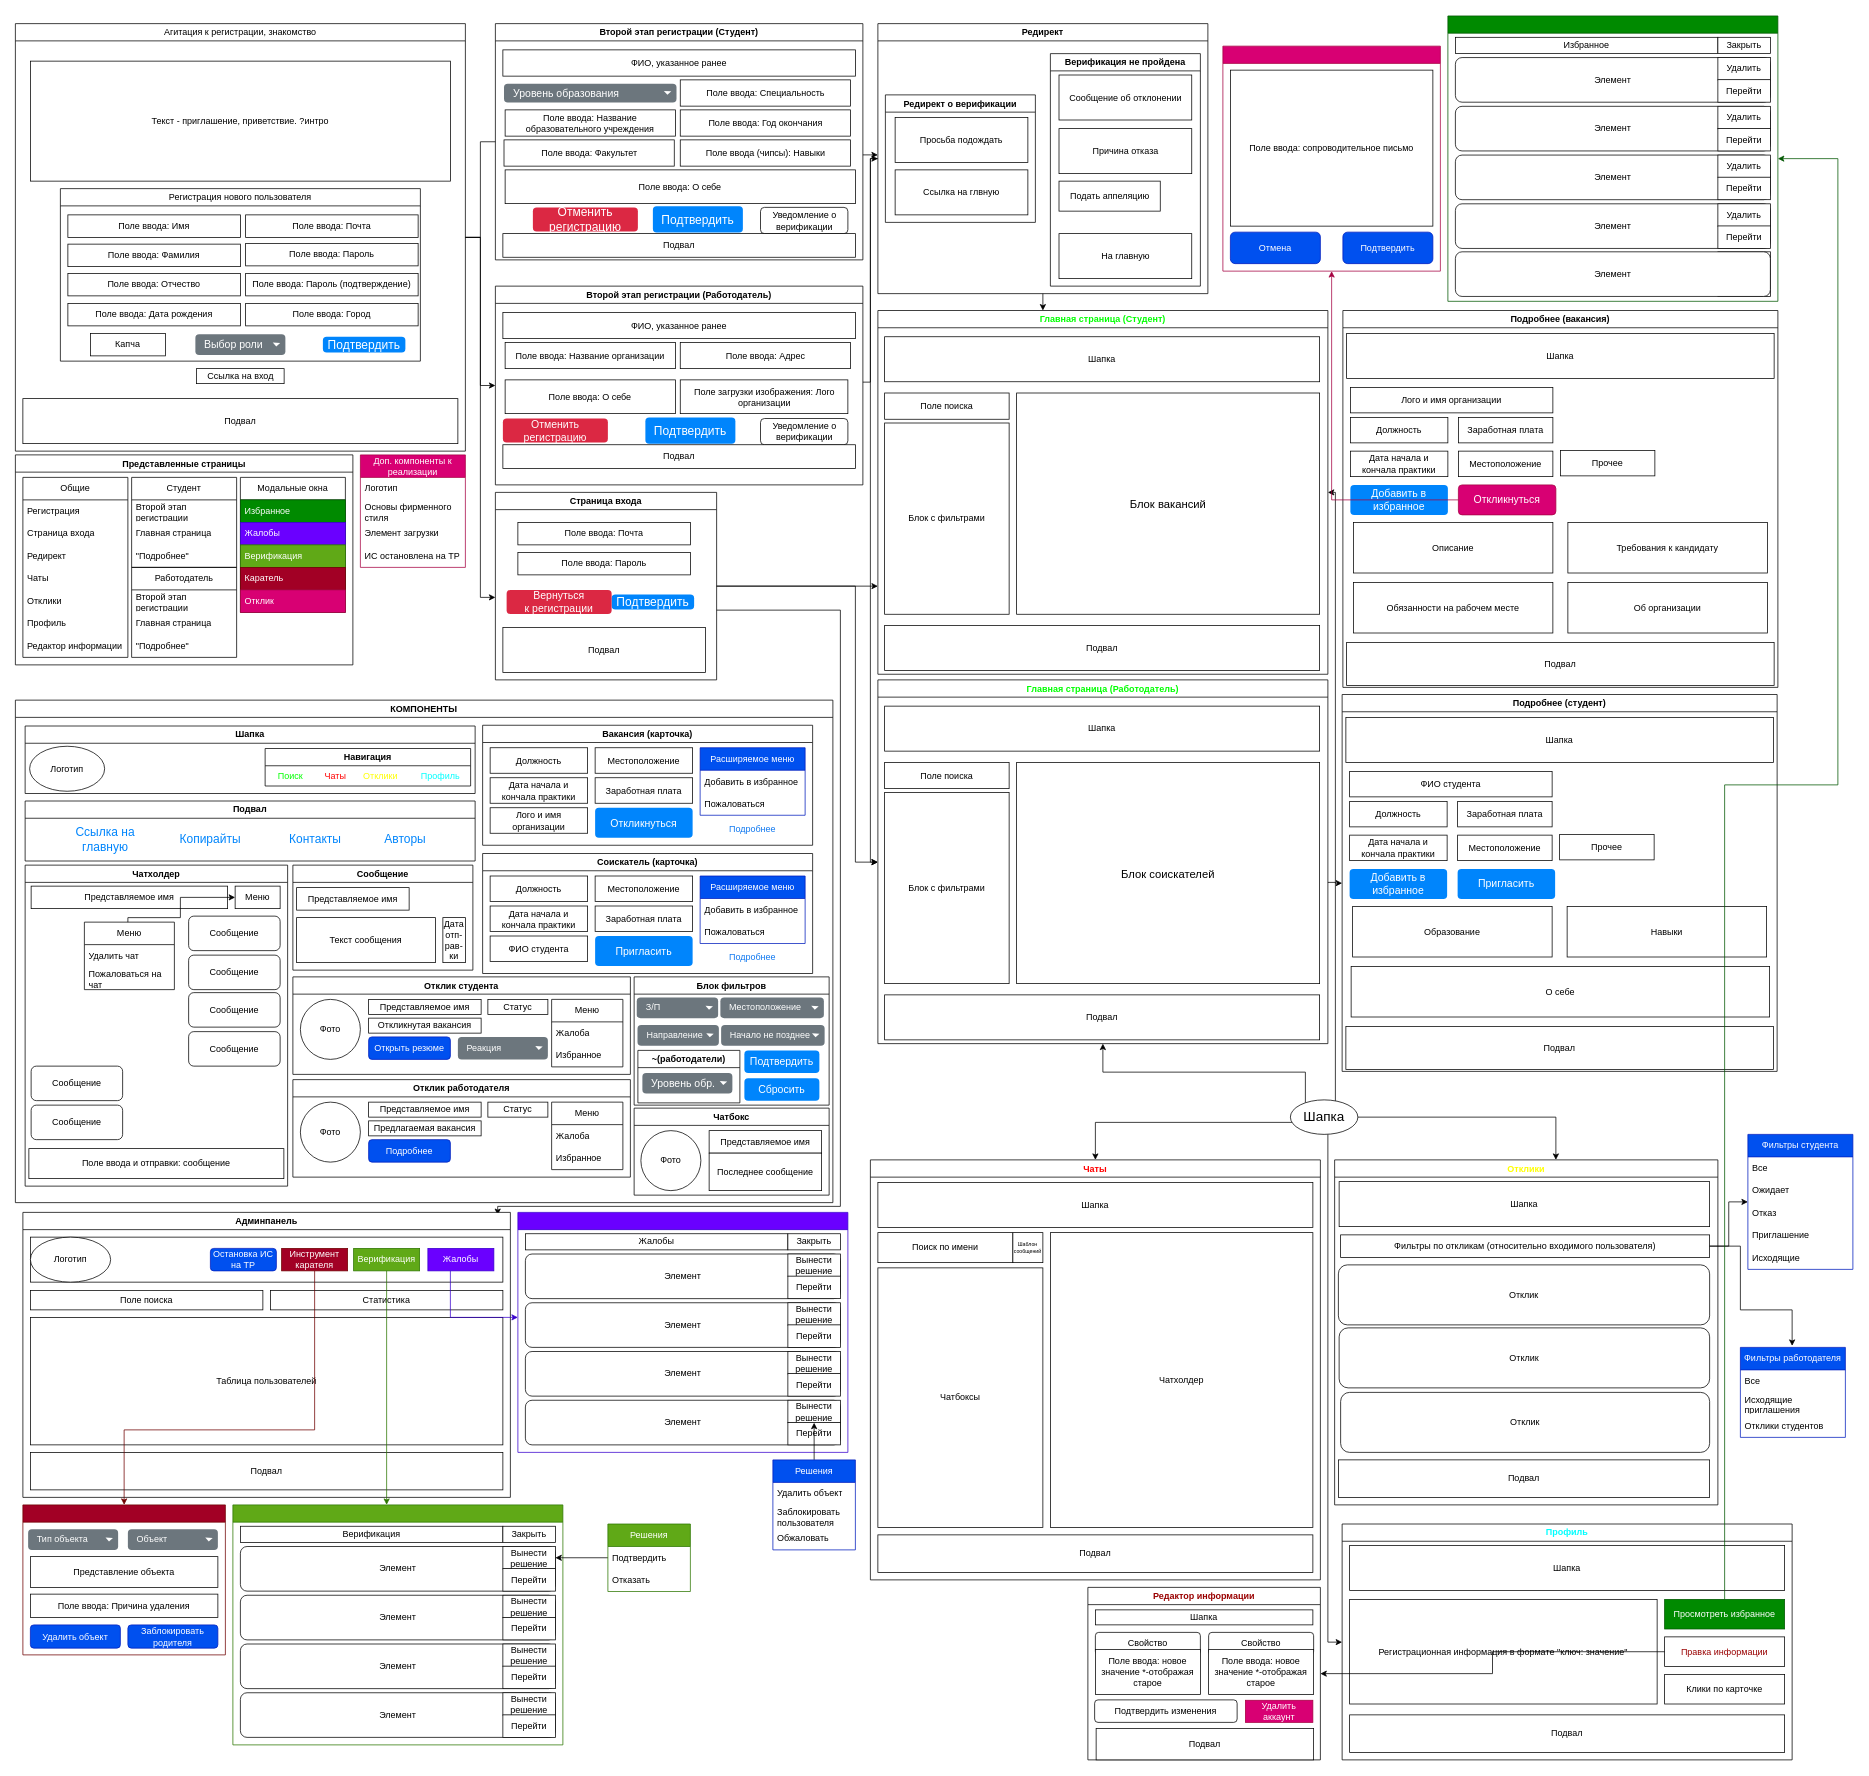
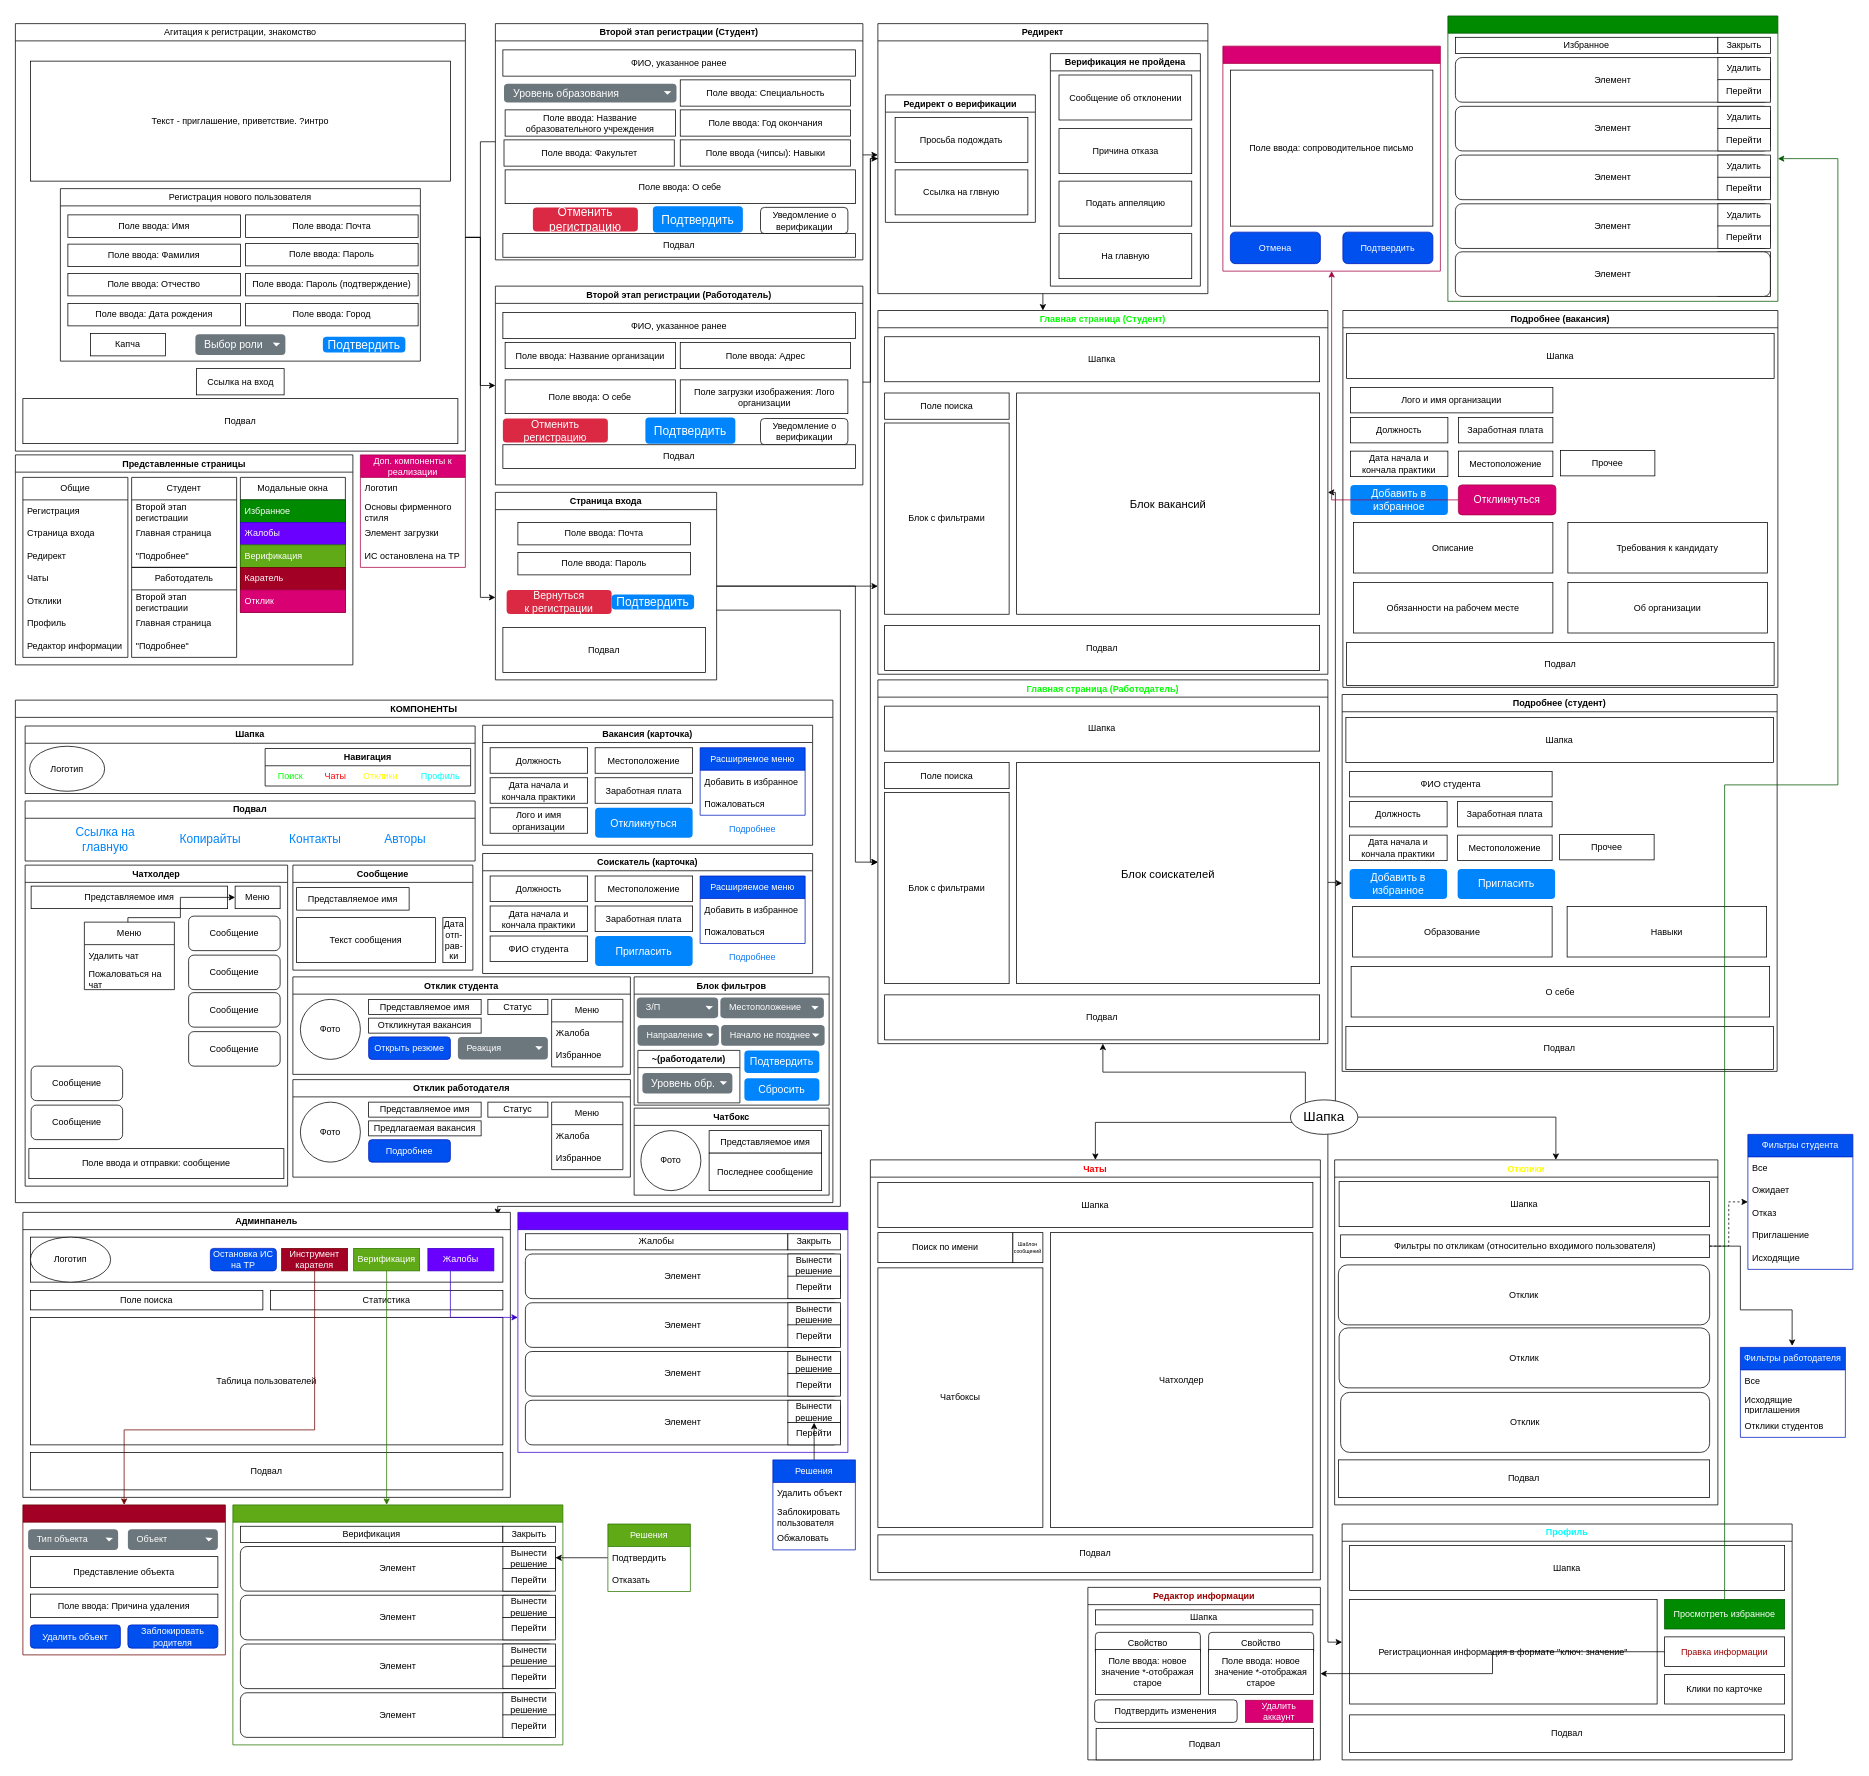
(1110, 196) -> (1125, 204)
(240, 376) -> (240, 382)
(1729, 1216) -> (1729, 1216)
